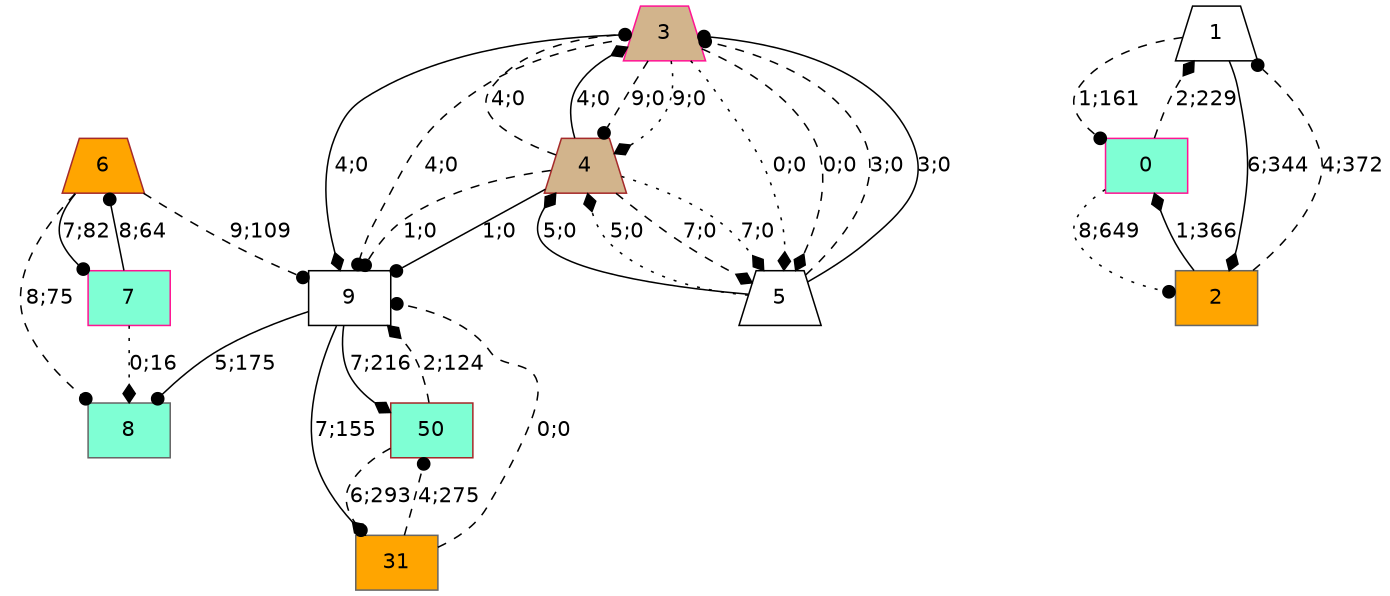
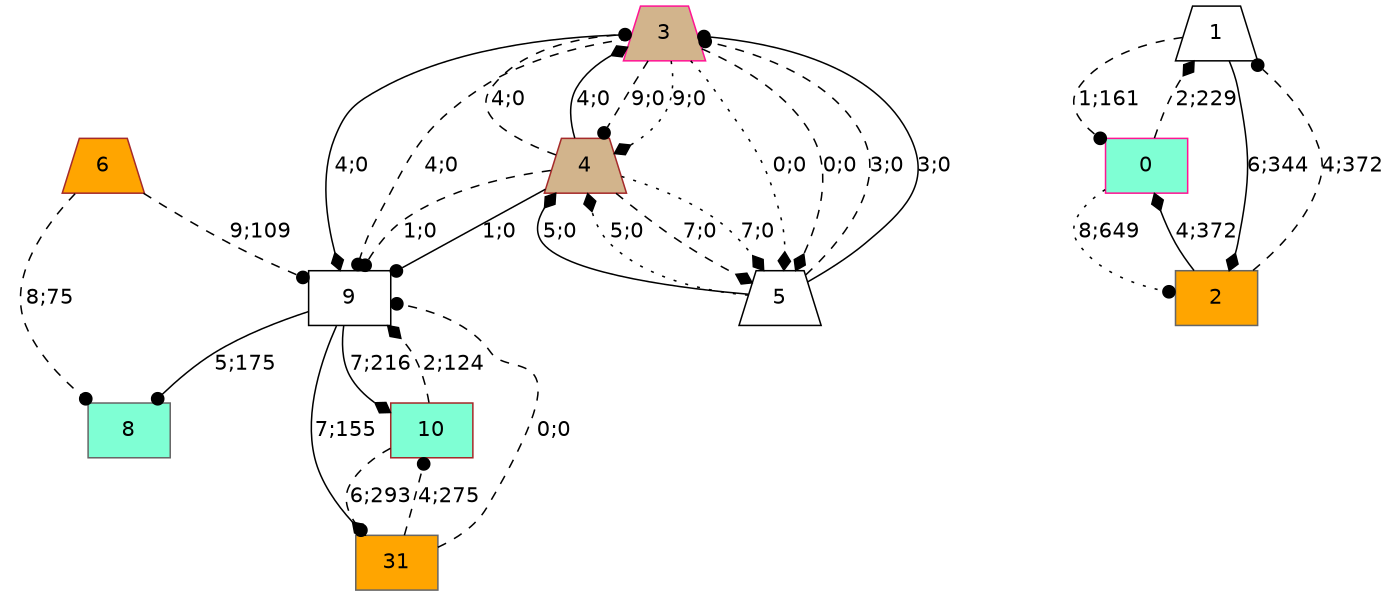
(1207, 232) -> (1207, 232)
(129, 298) -> none
(432, 430) -> (432, 430)
